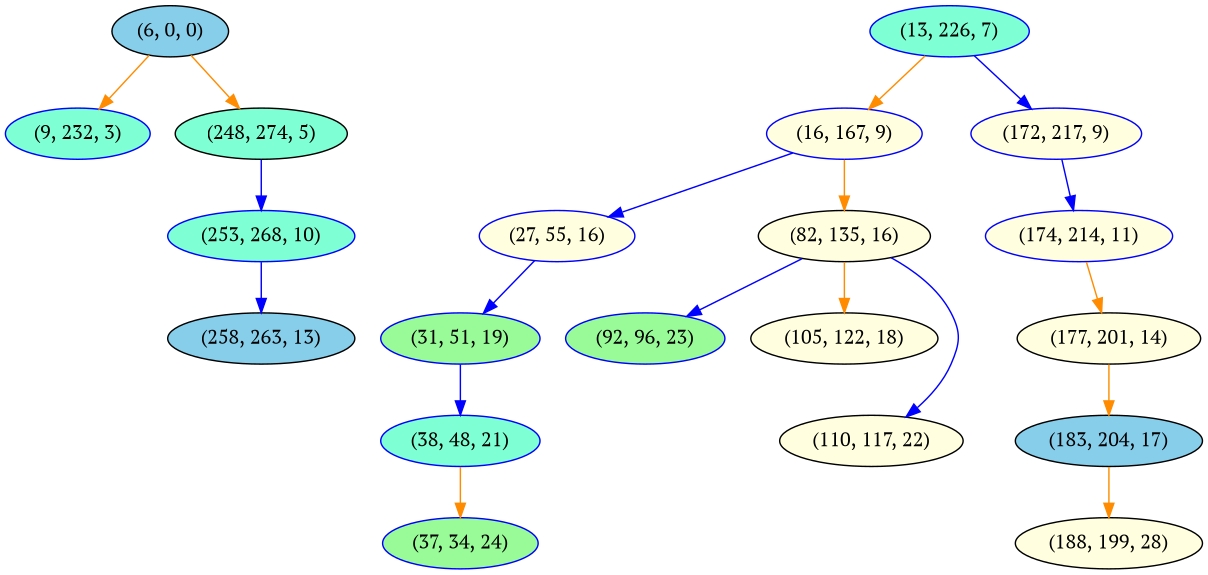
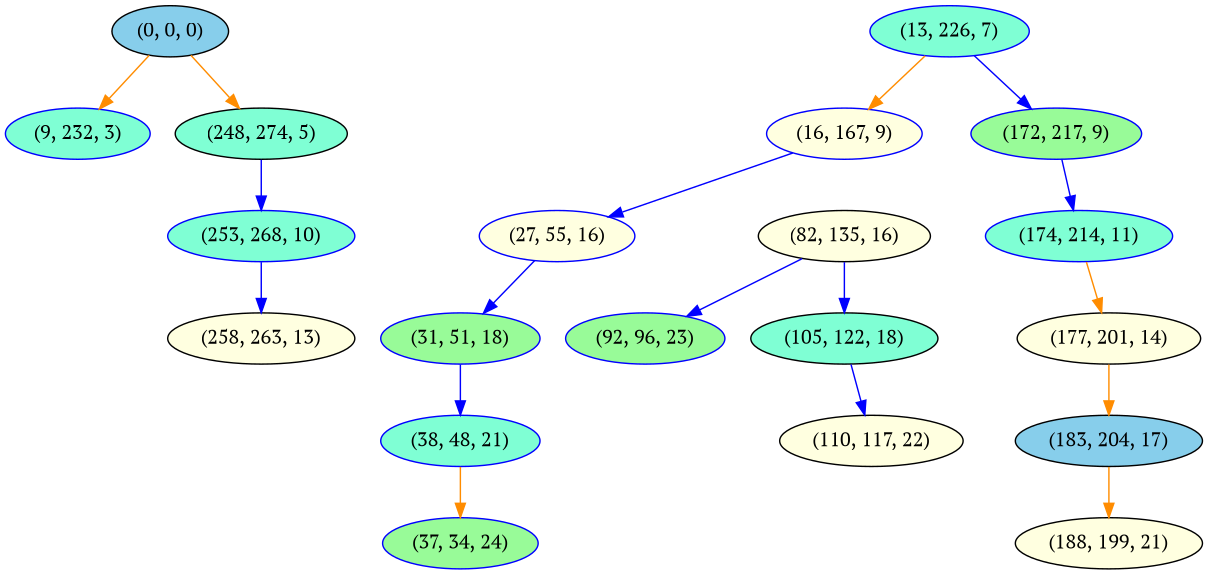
(170, 31) -> (170, 31)
(1056, 134) -> (1056, 134)
(844, 178) -> none
(1079, 236) -> (1079, 236)
(844, 280) -> (844, 280)
(956, 325) -> (856, 383)
(261, 338) -> (261, 338)
(460, 338) -> (460, 338)
(844, 338) -> (844, 338)
(1109, 543) -> (1109, 543)
